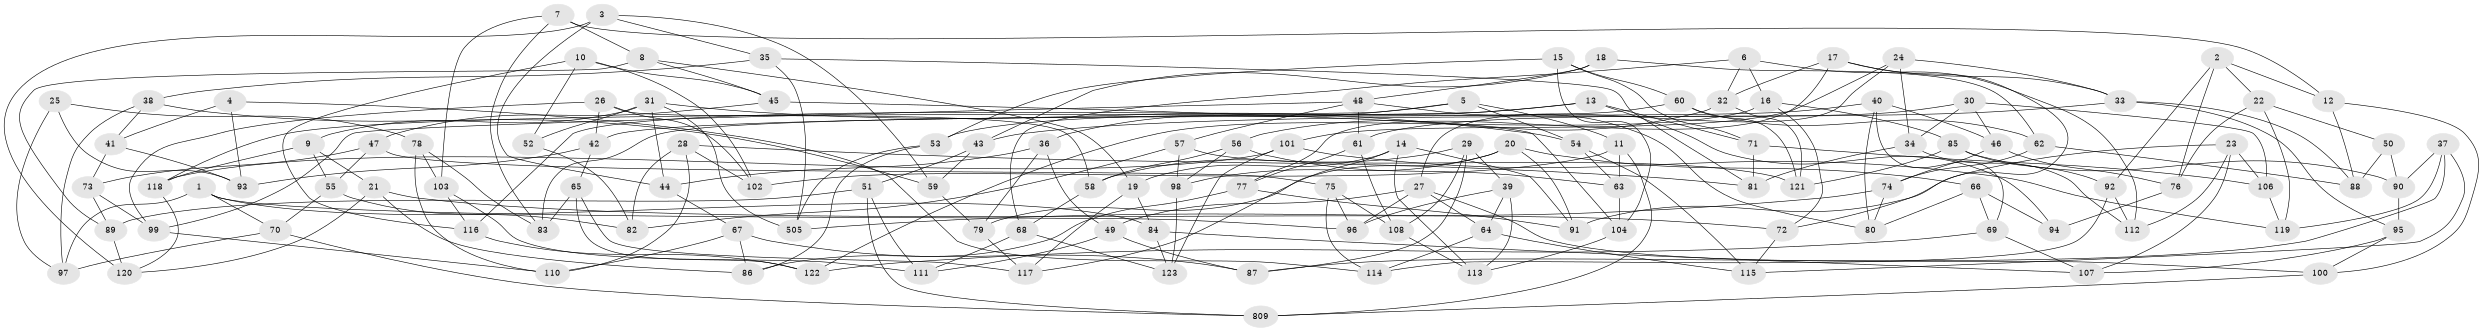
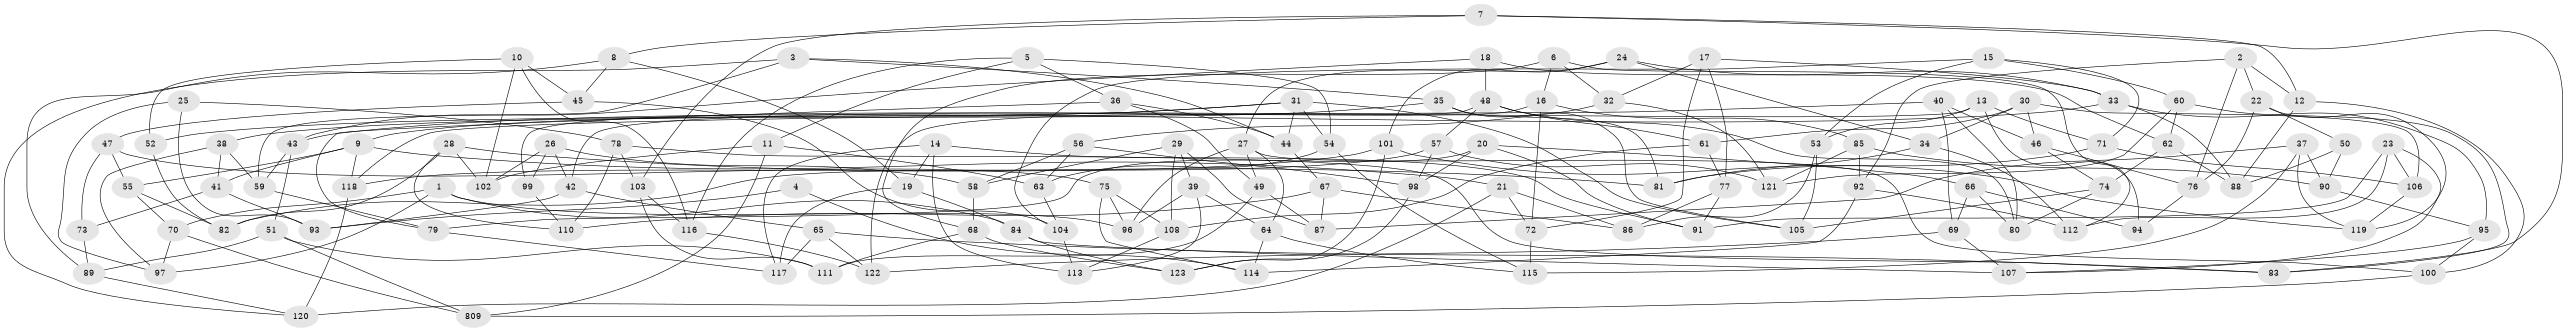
(170, 121) -> (269, 167)
(121, 209) -> none
(794, 230) -> (1797, 230)
